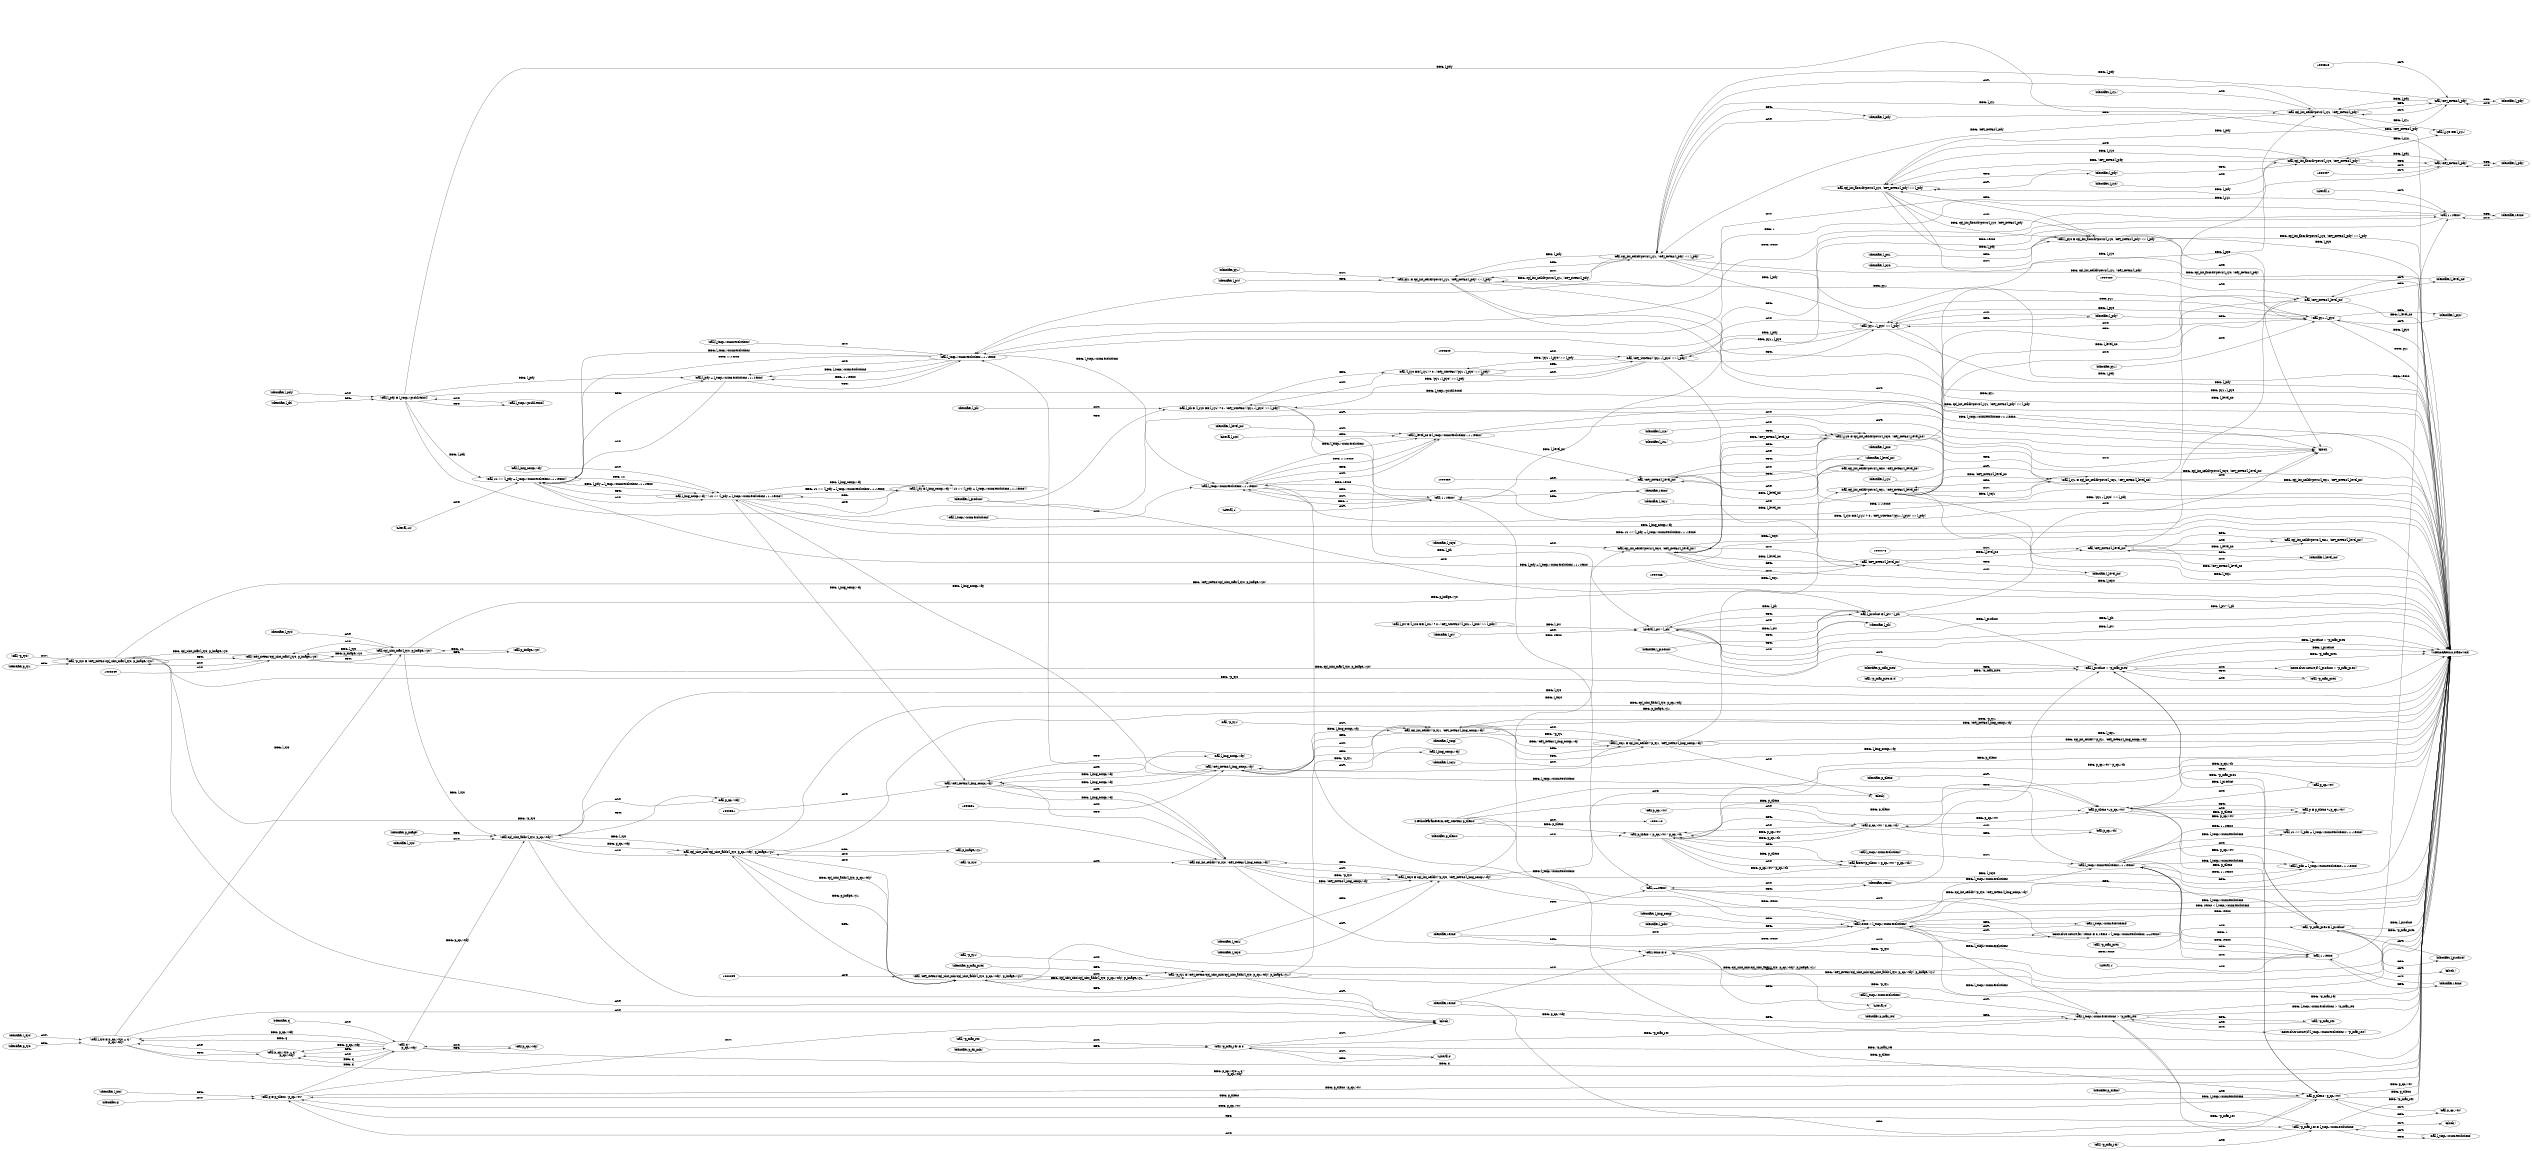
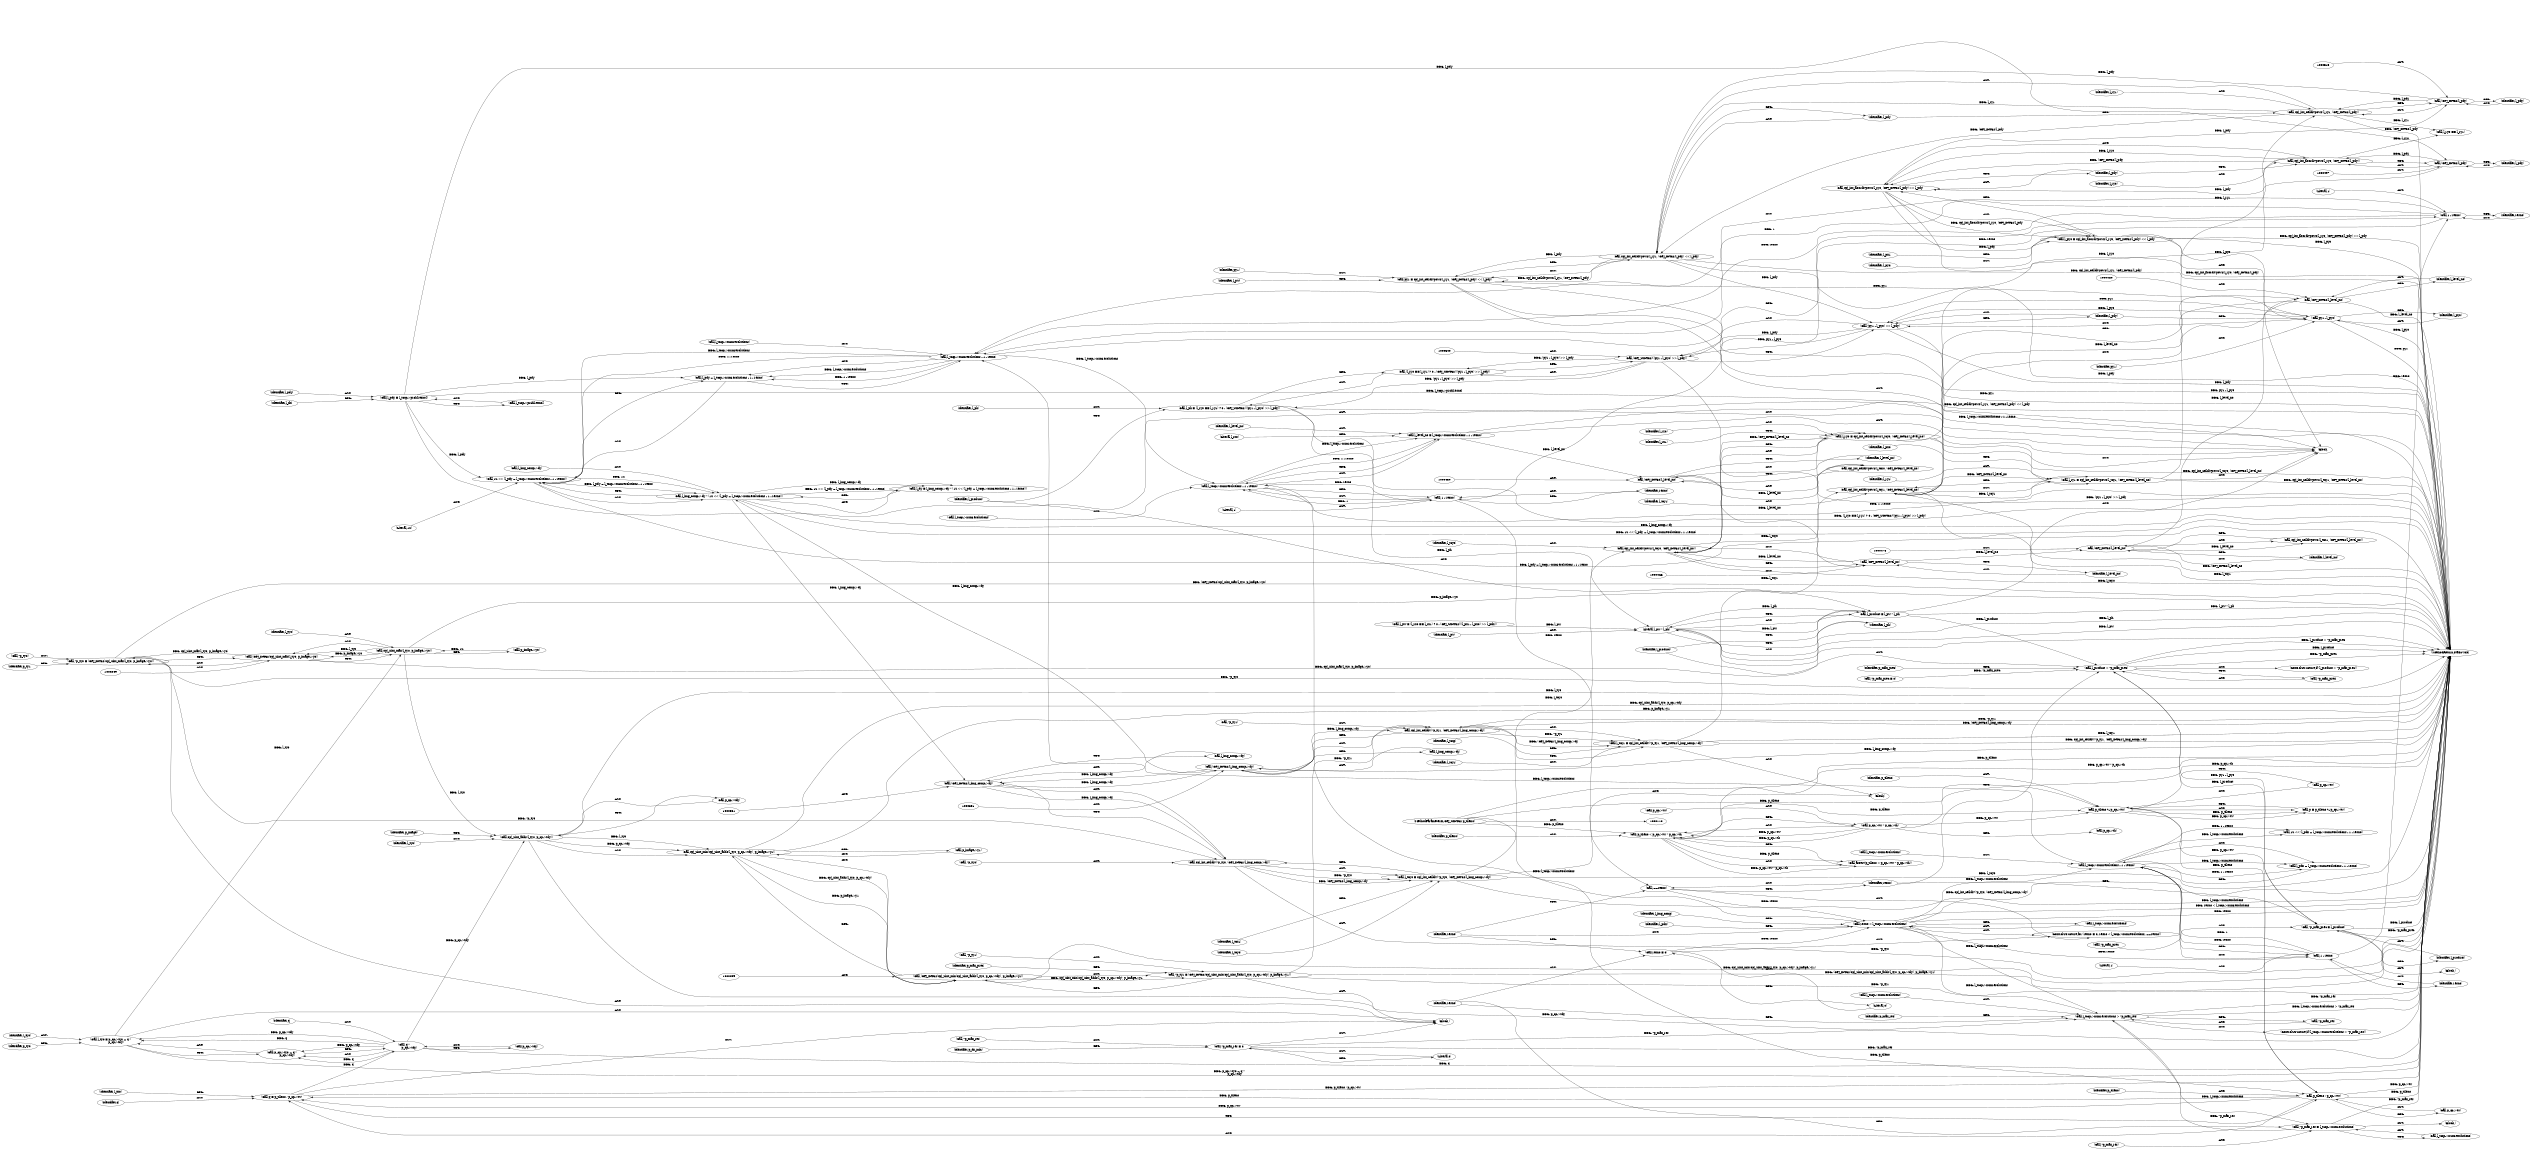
(2222, 775) -> (2222, 775)
(1999, 829) -> none
